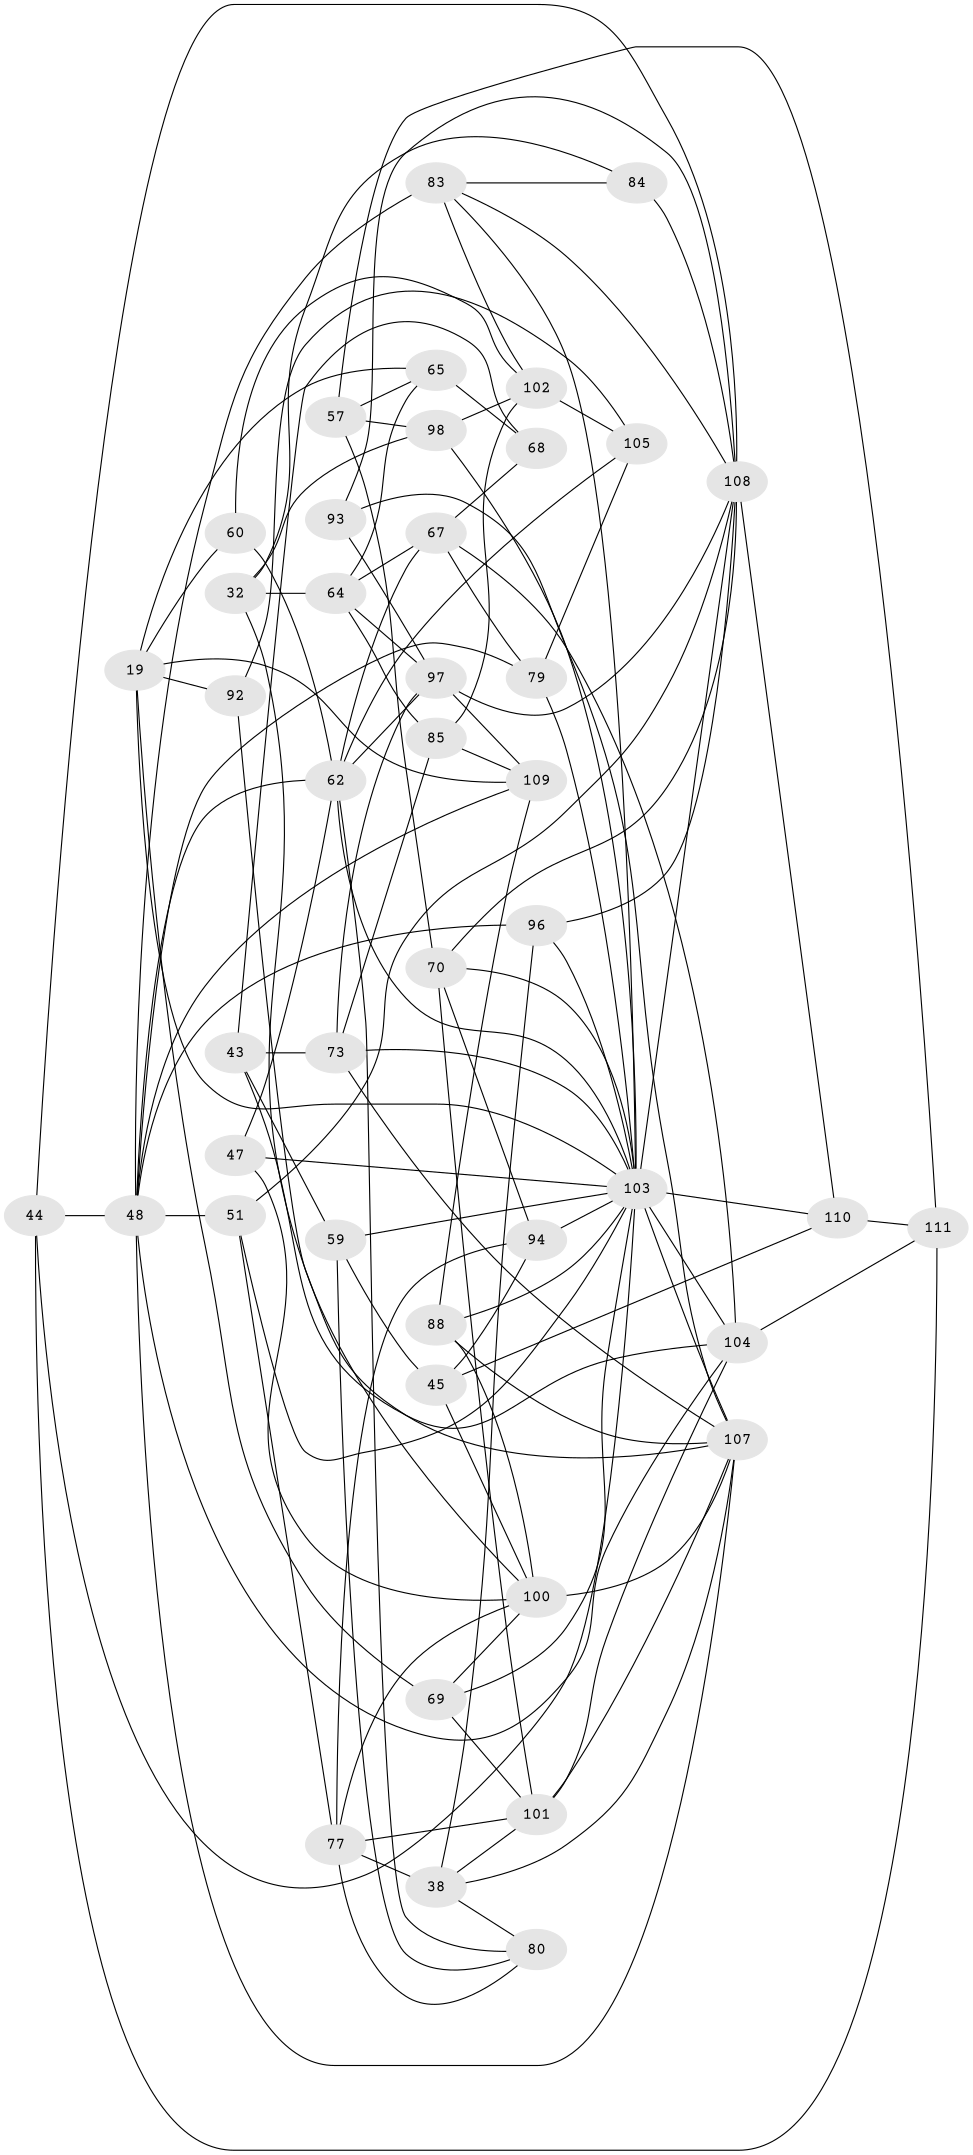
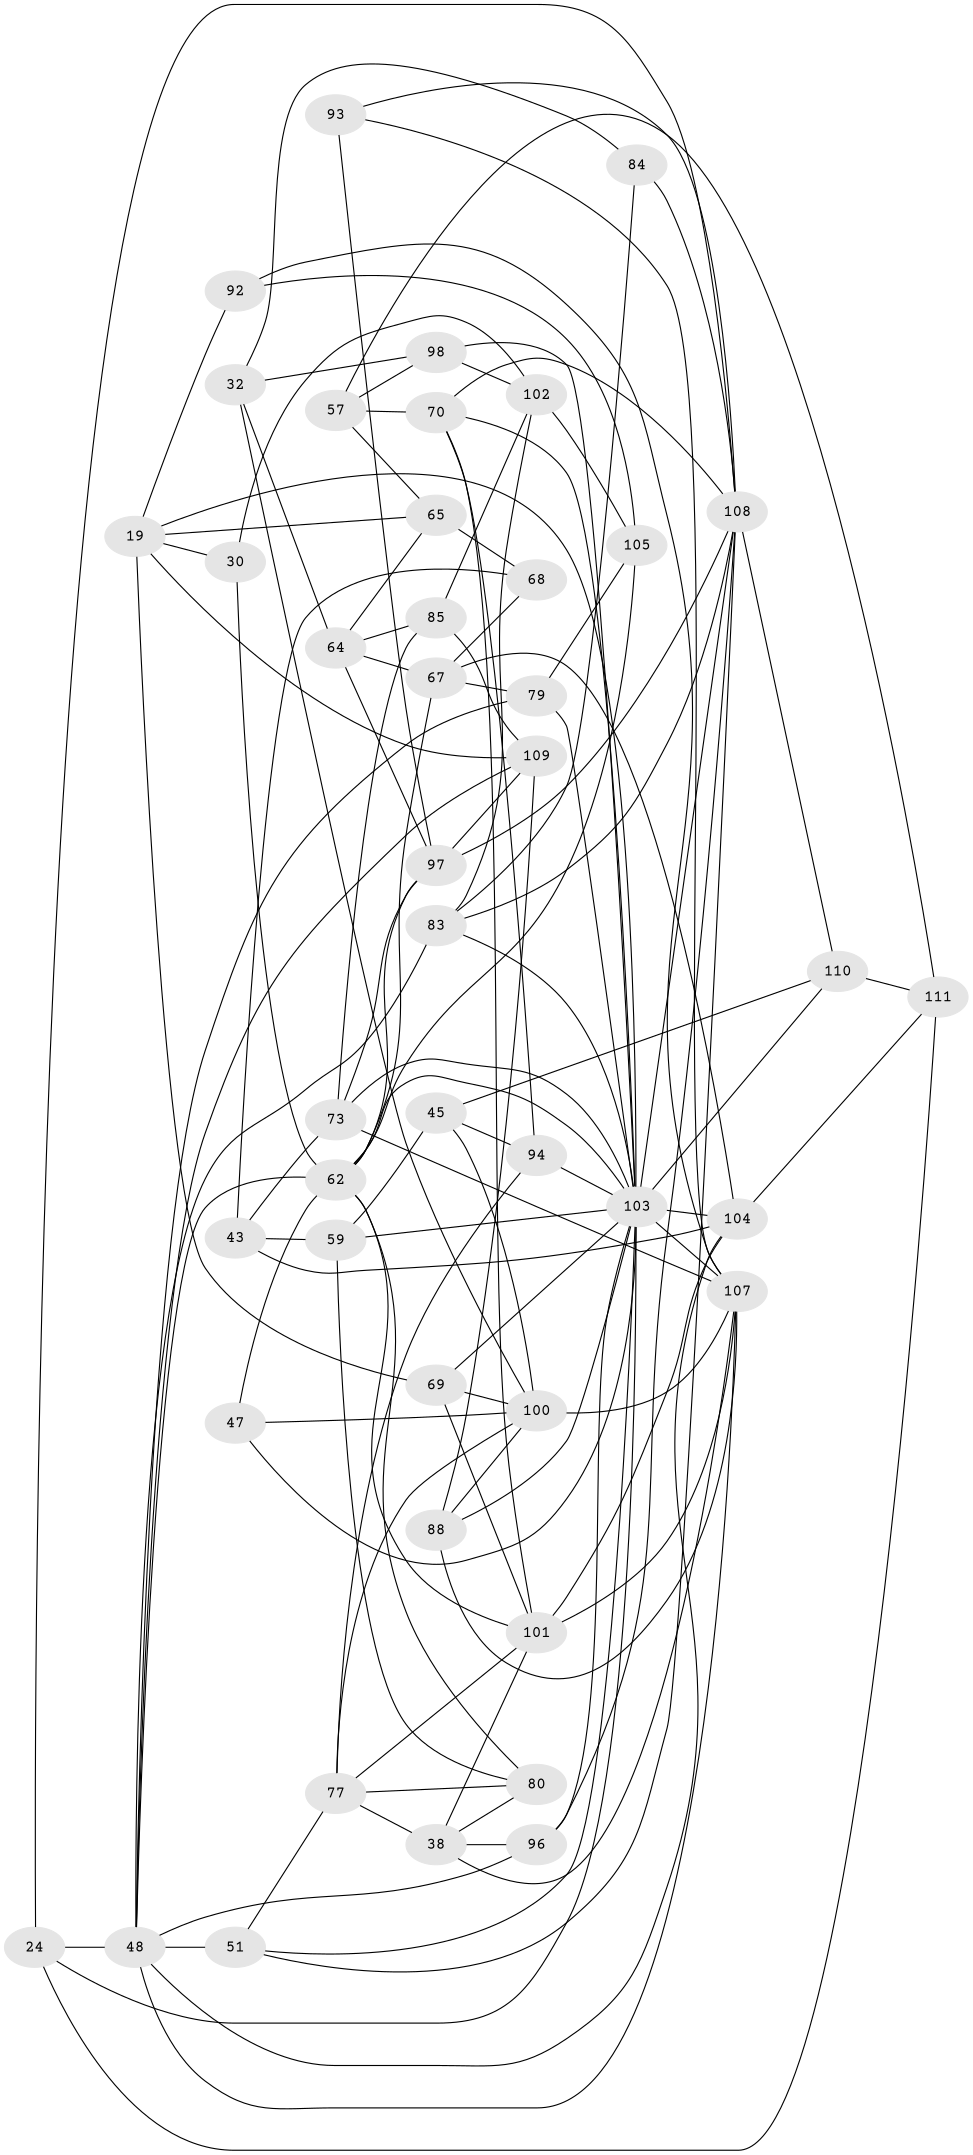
(235, 533) -> (235, 562)
(35, 1216) -> (35, 1947)
none -> (373, 1439)
